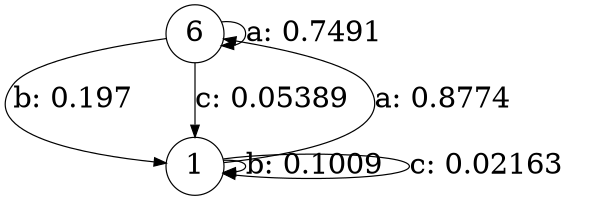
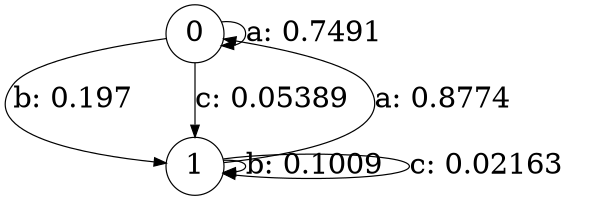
(195, 34) -> (195, 34)
